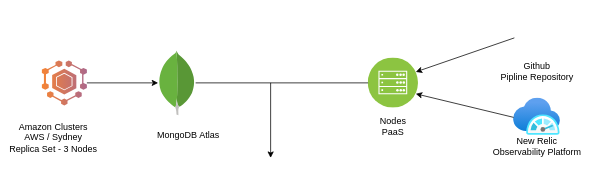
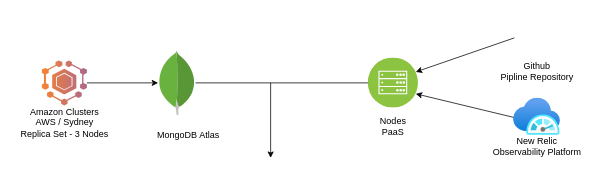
(53, 143) -> (64, 128)
